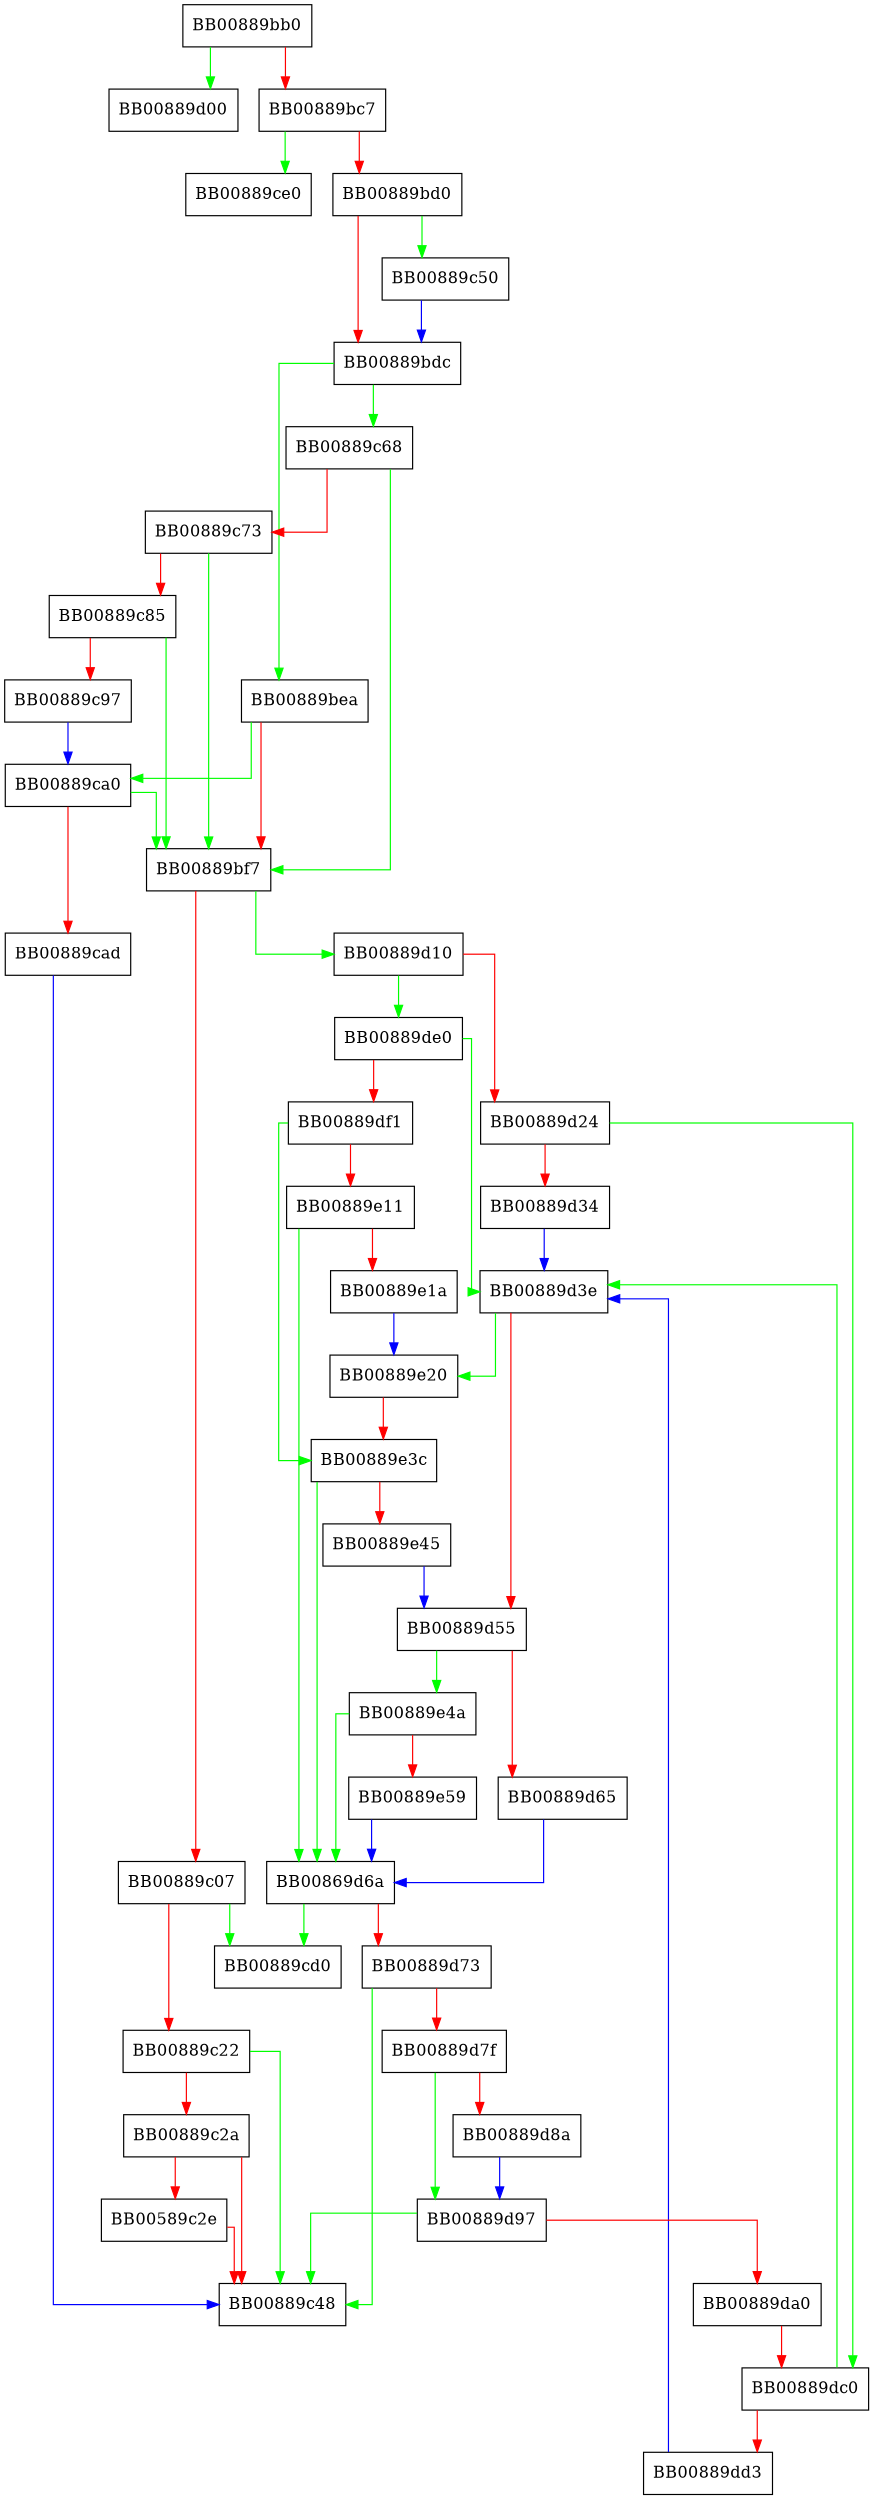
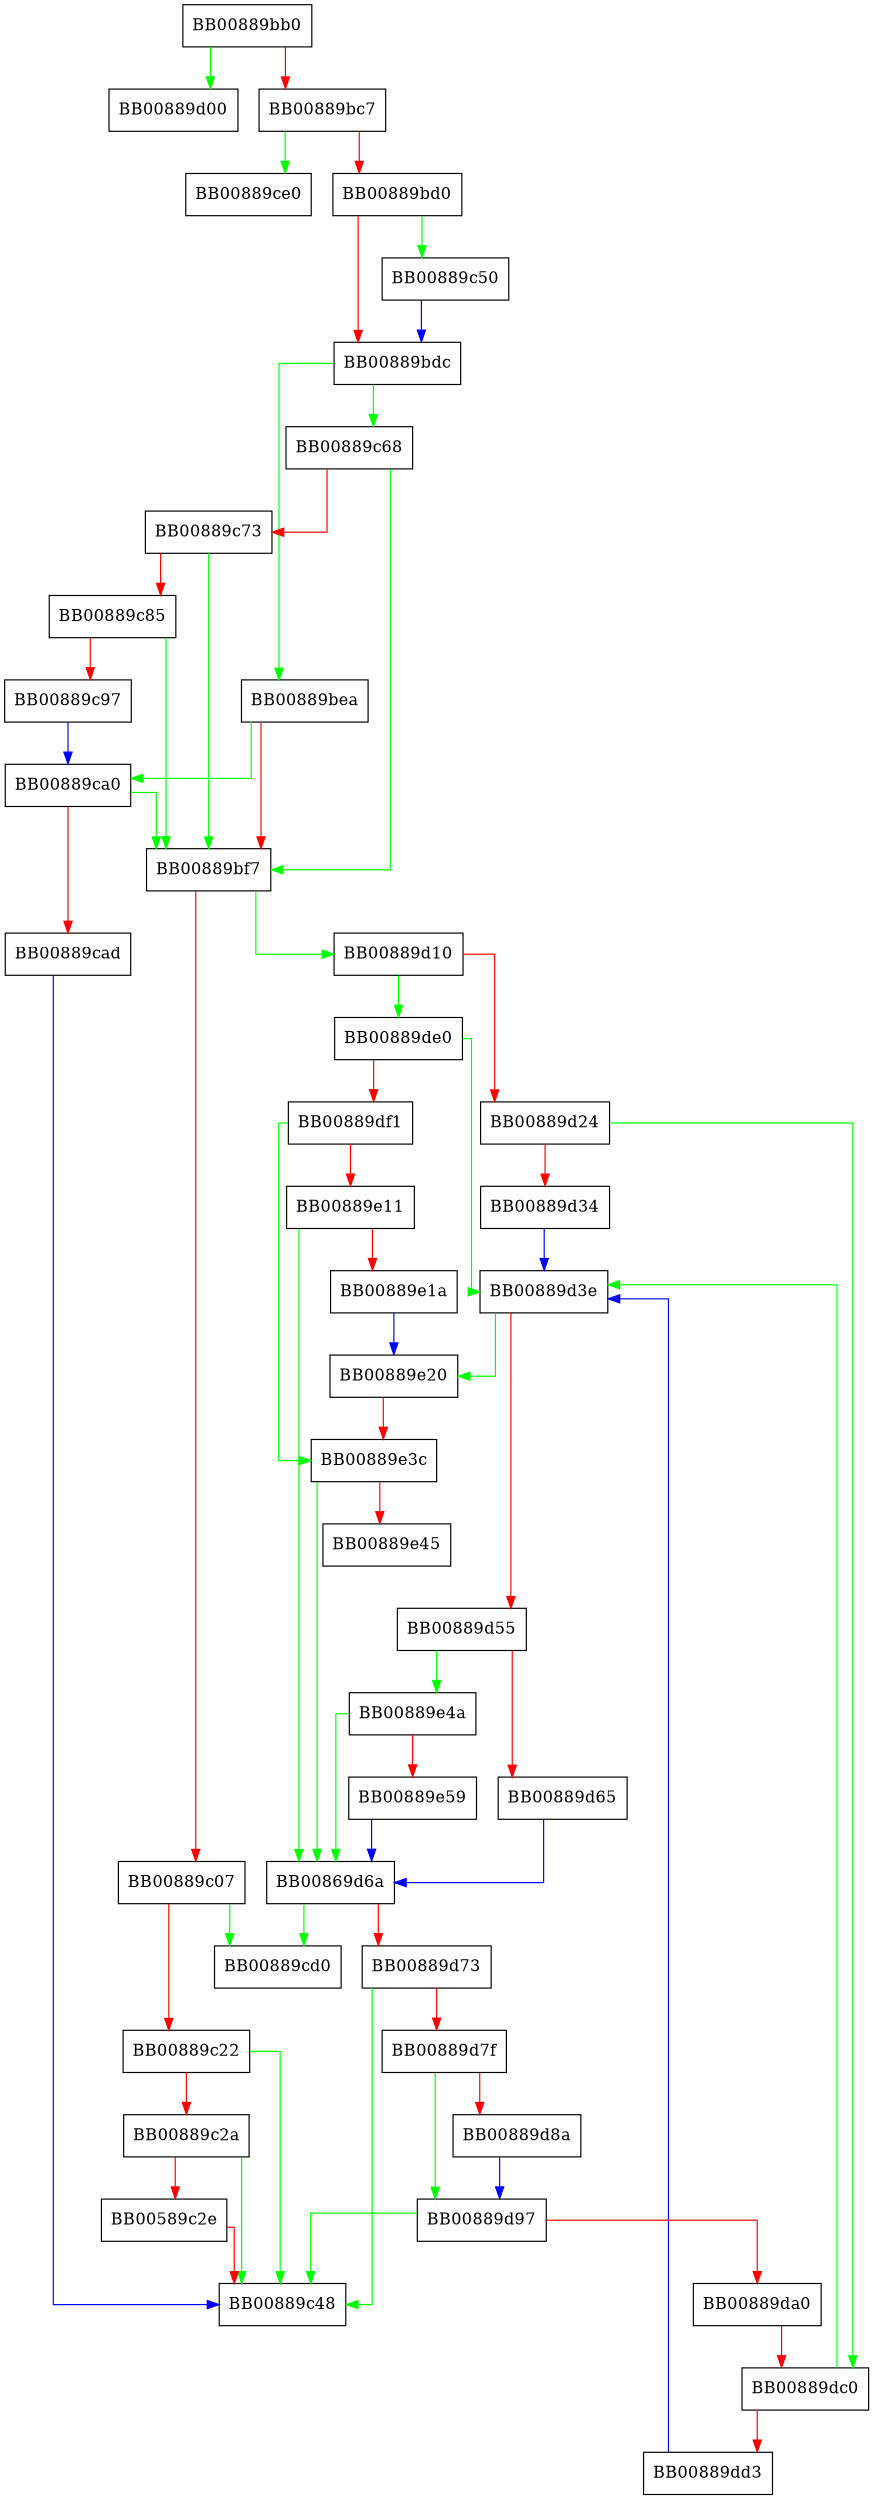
(424, 1581) -> none
(242, 2214) -> (242, 2214)
